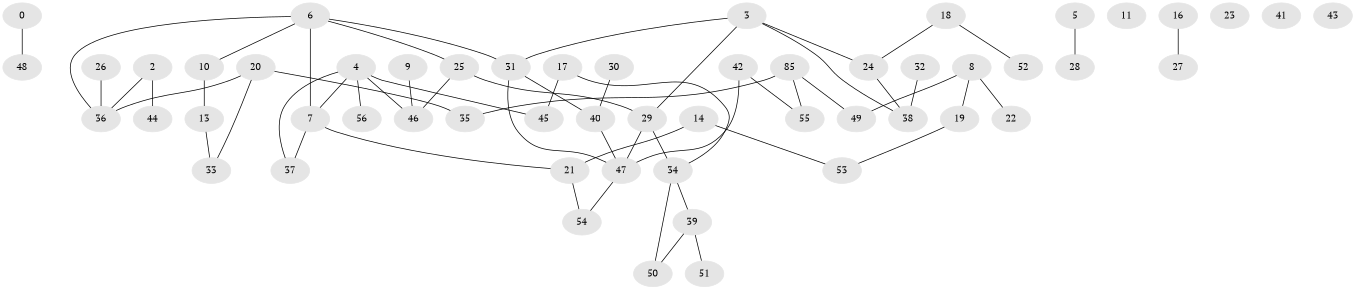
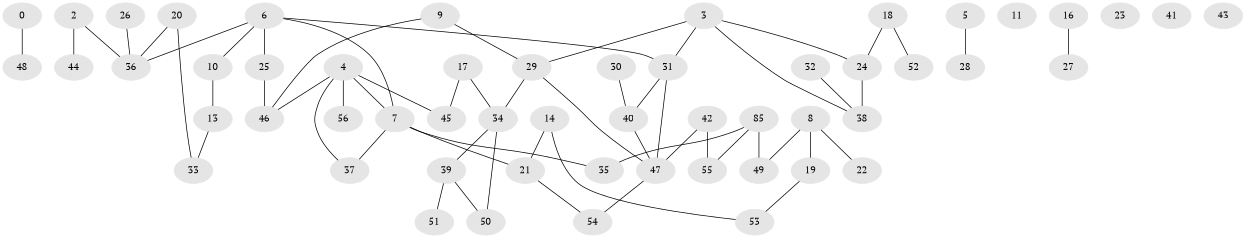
(363, 88) -> (502, 149)
(541, 92) -> (486, 42)
